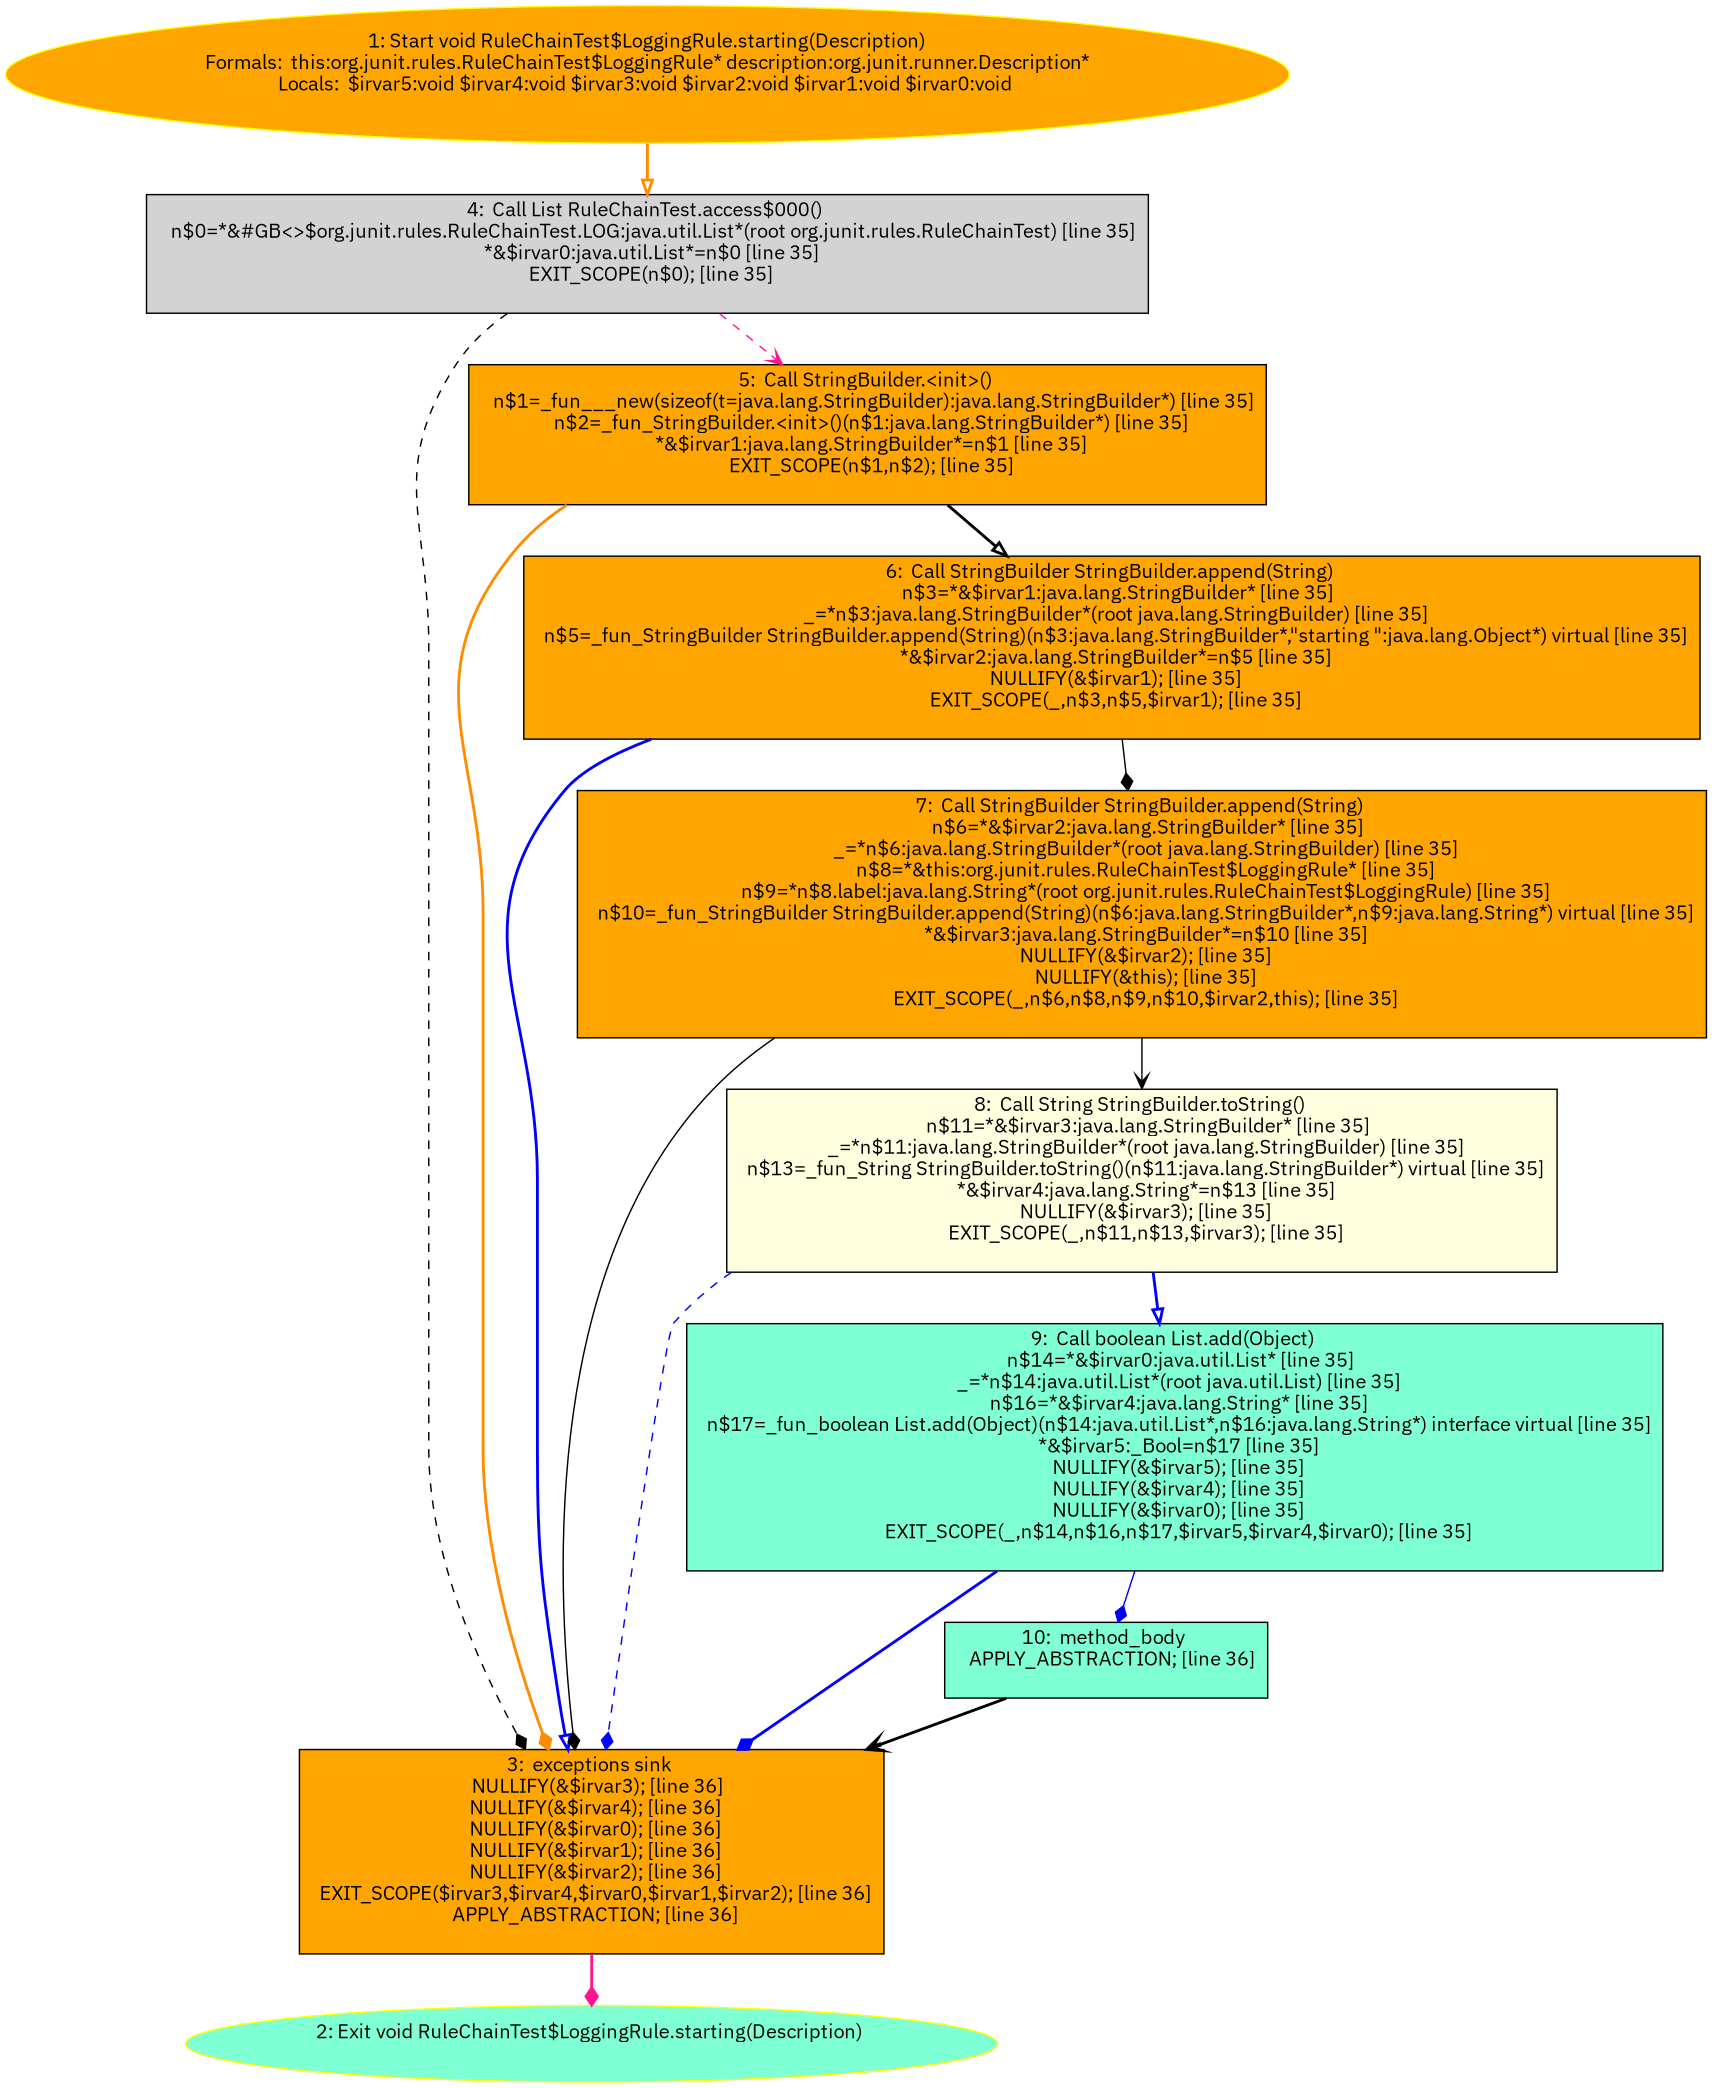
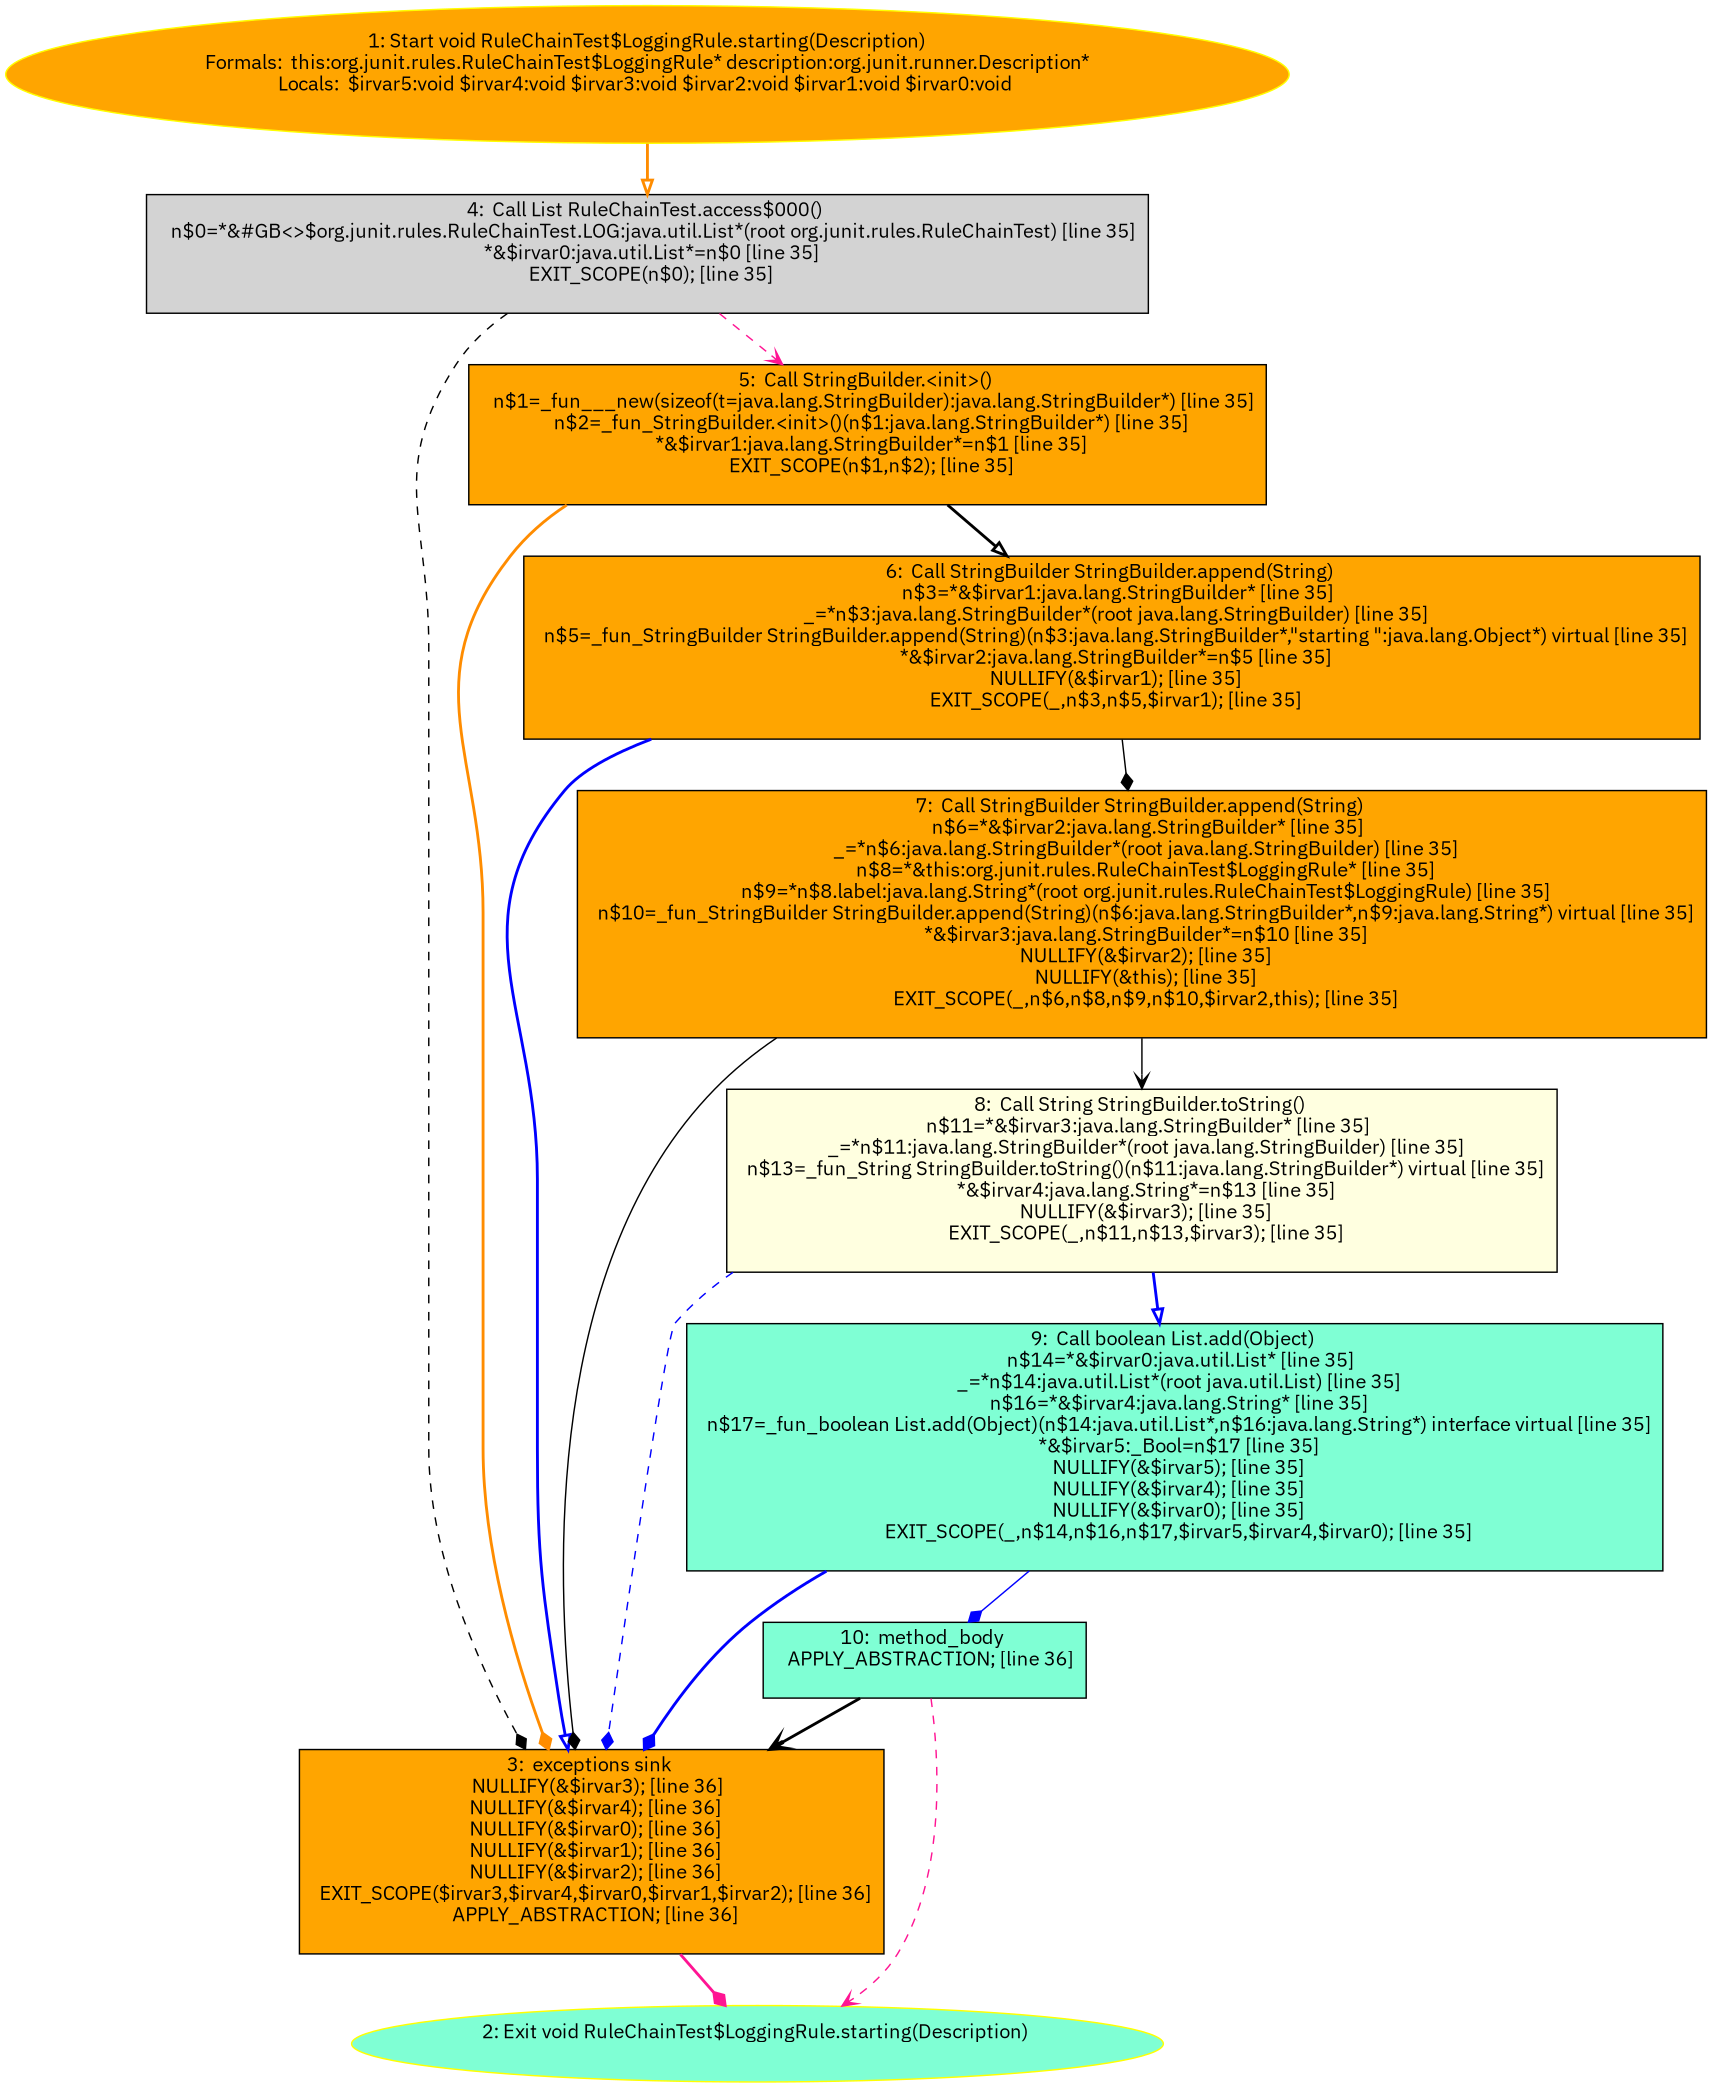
none -> (930, 1860)
